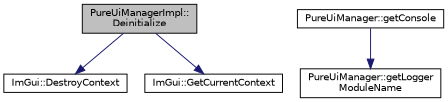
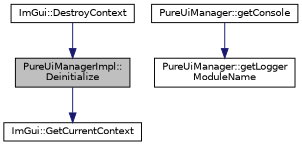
(103, 50) -> (73, 36)
